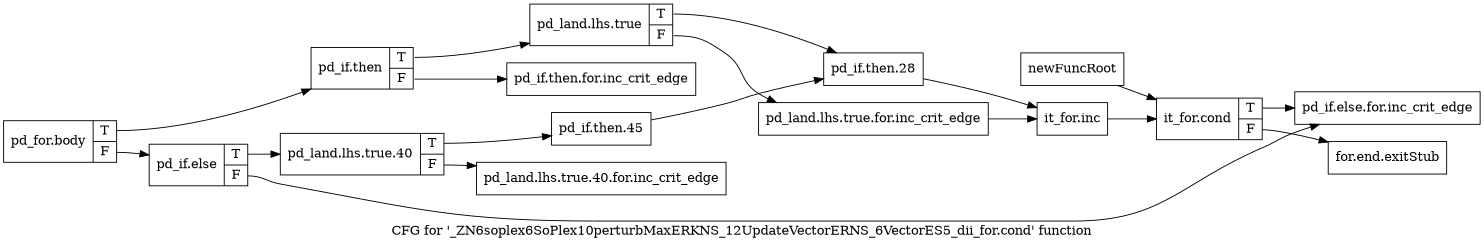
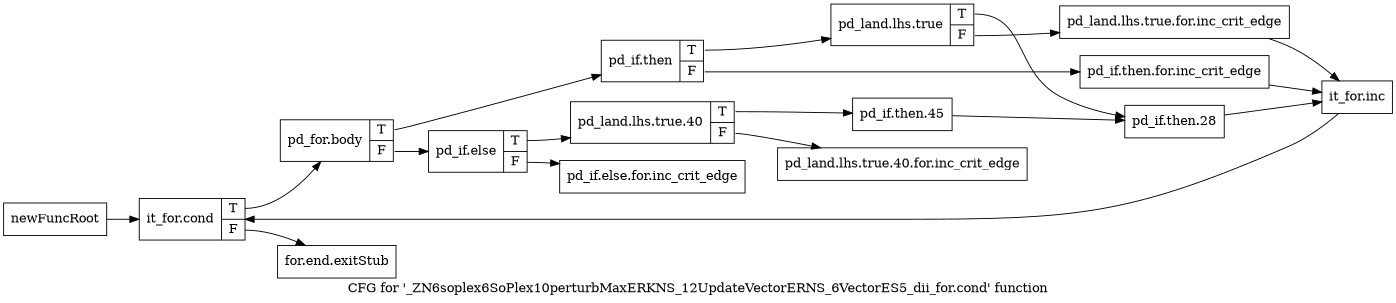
none -> (1291, 88)
(1274, 108) -> (284, 196)
